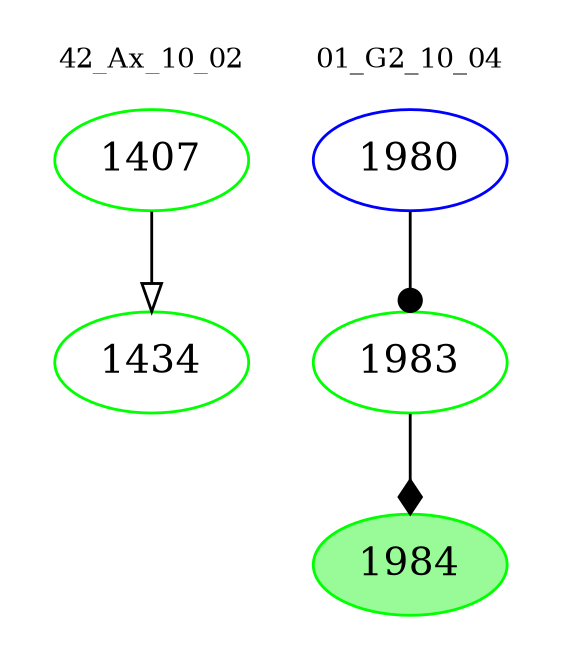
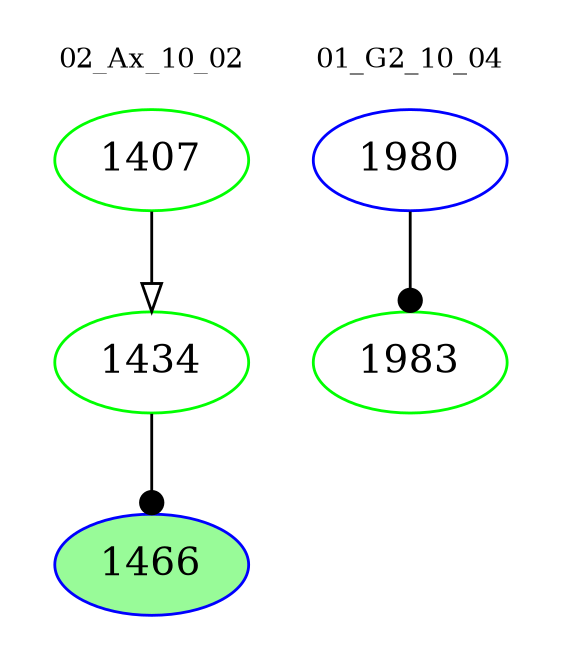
(152, 60) -> (152, 60)
none -> (152, 565)
(410, 565) -> none
